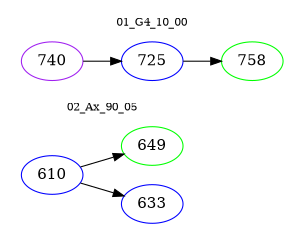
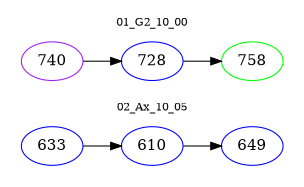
(152, 23) -> (152, 23)
(152, 61) -> (152, 61)
(102, 108) -> (152, 108)
(152, 146) -> (252, 146)
(97, 188) -> (97, 146)
